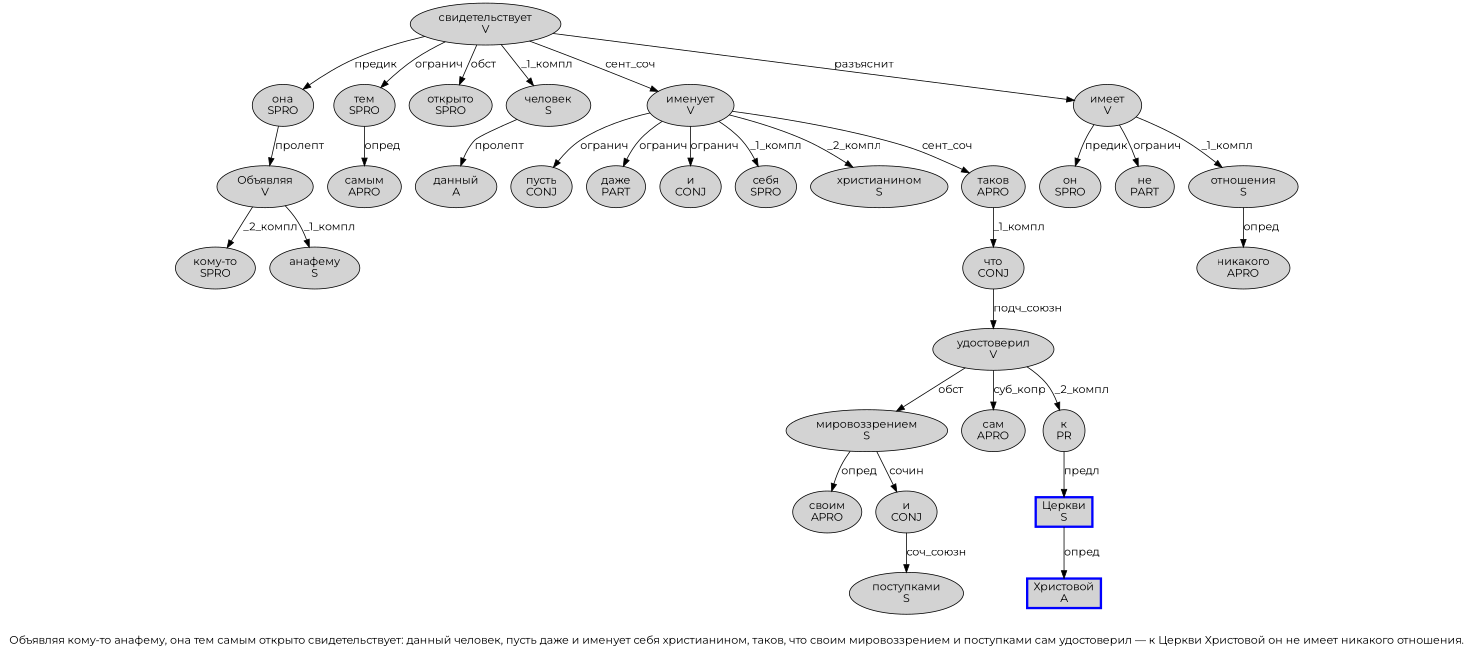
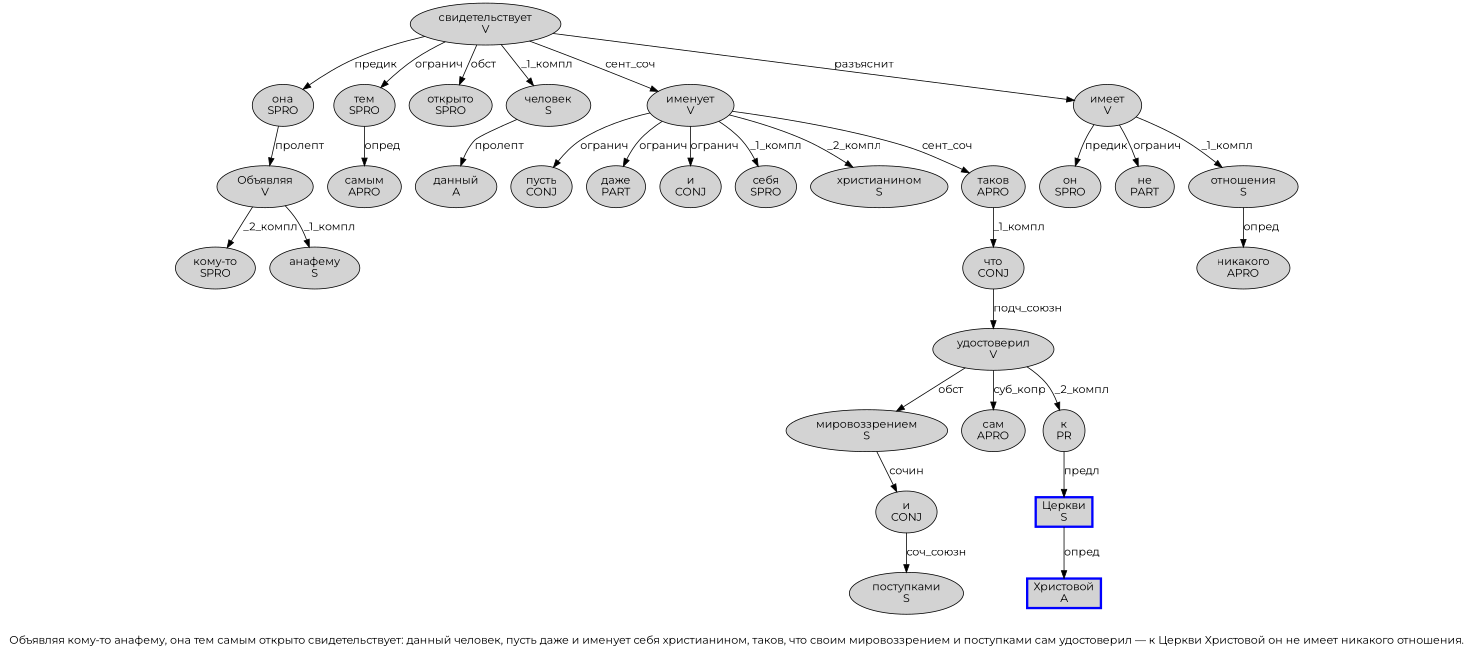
(827, 512) -> none
